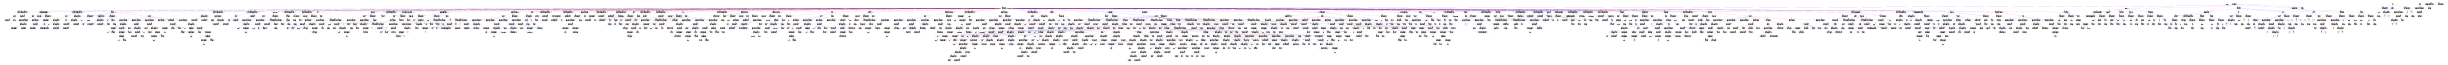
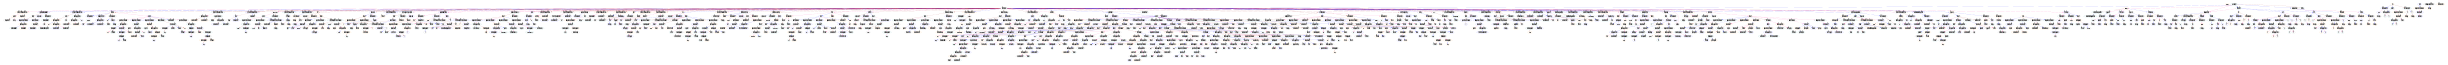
(1999, 12) -> none
